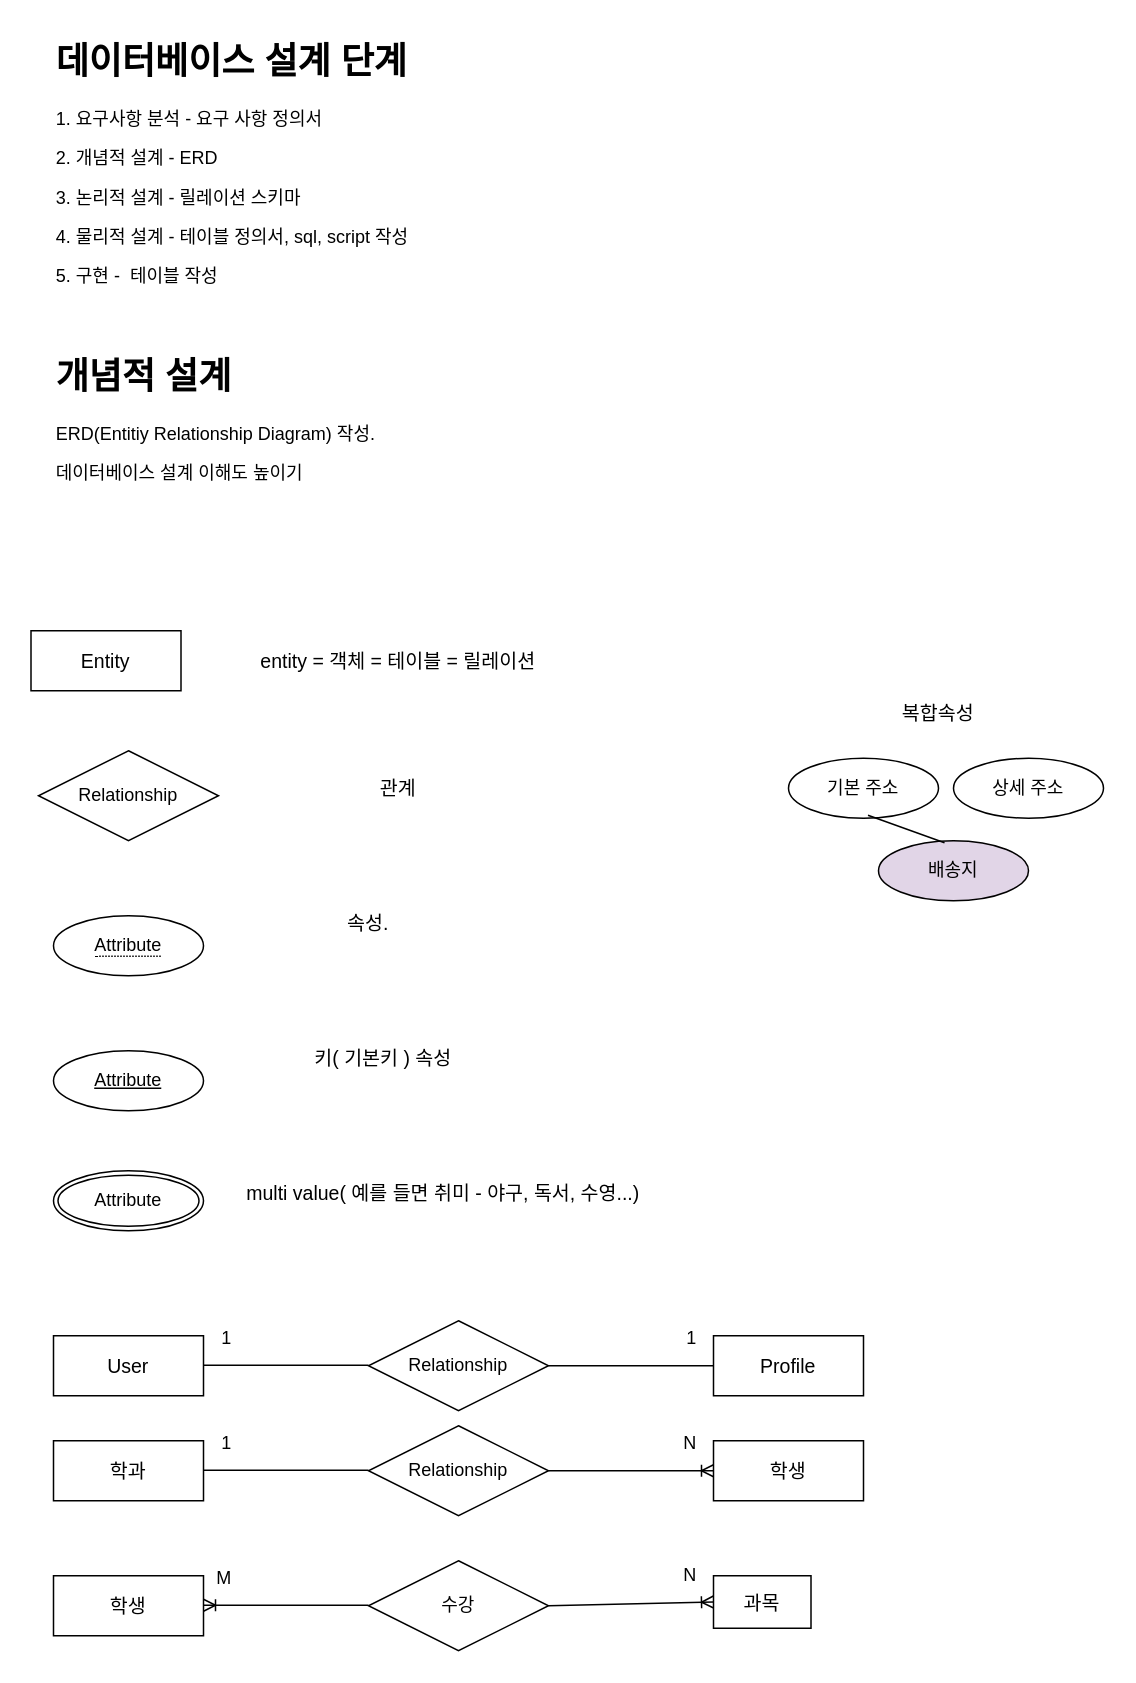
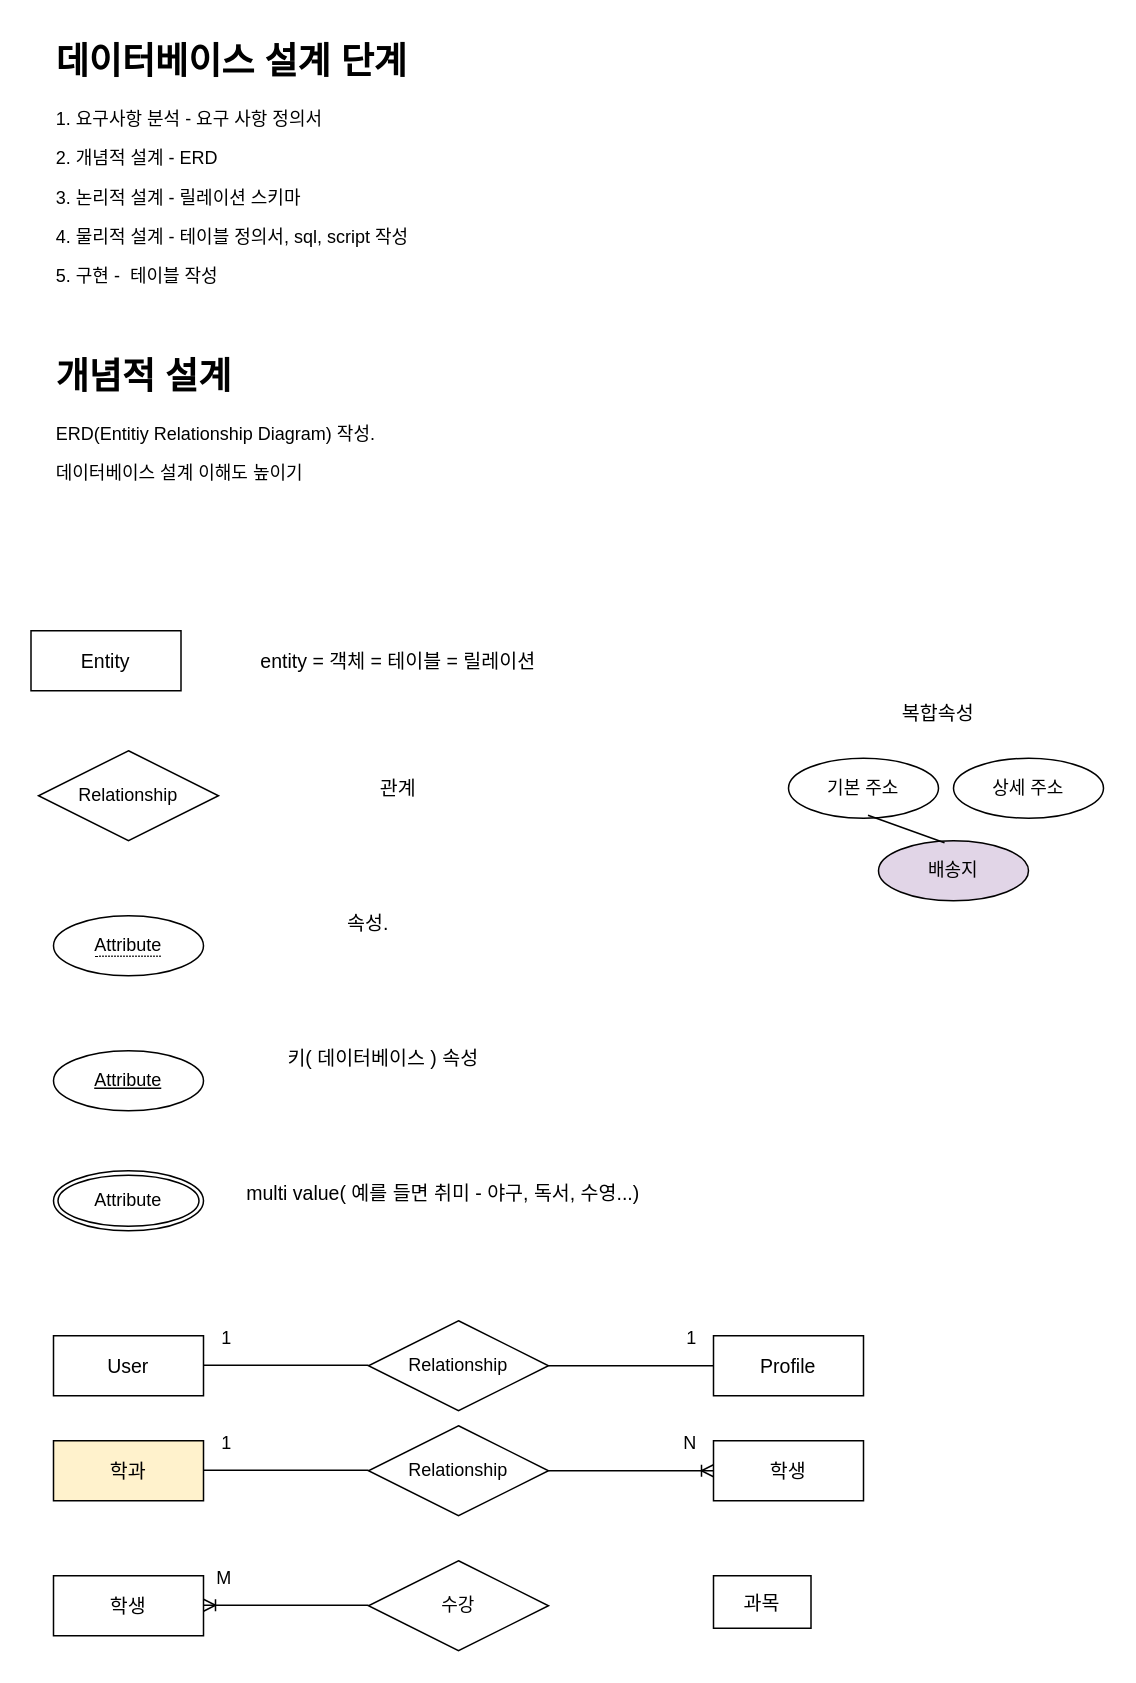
(383, 1058) -> (383, 1058)
(128, 1471) -> (128, 1471)
(630, 1604) -> none
